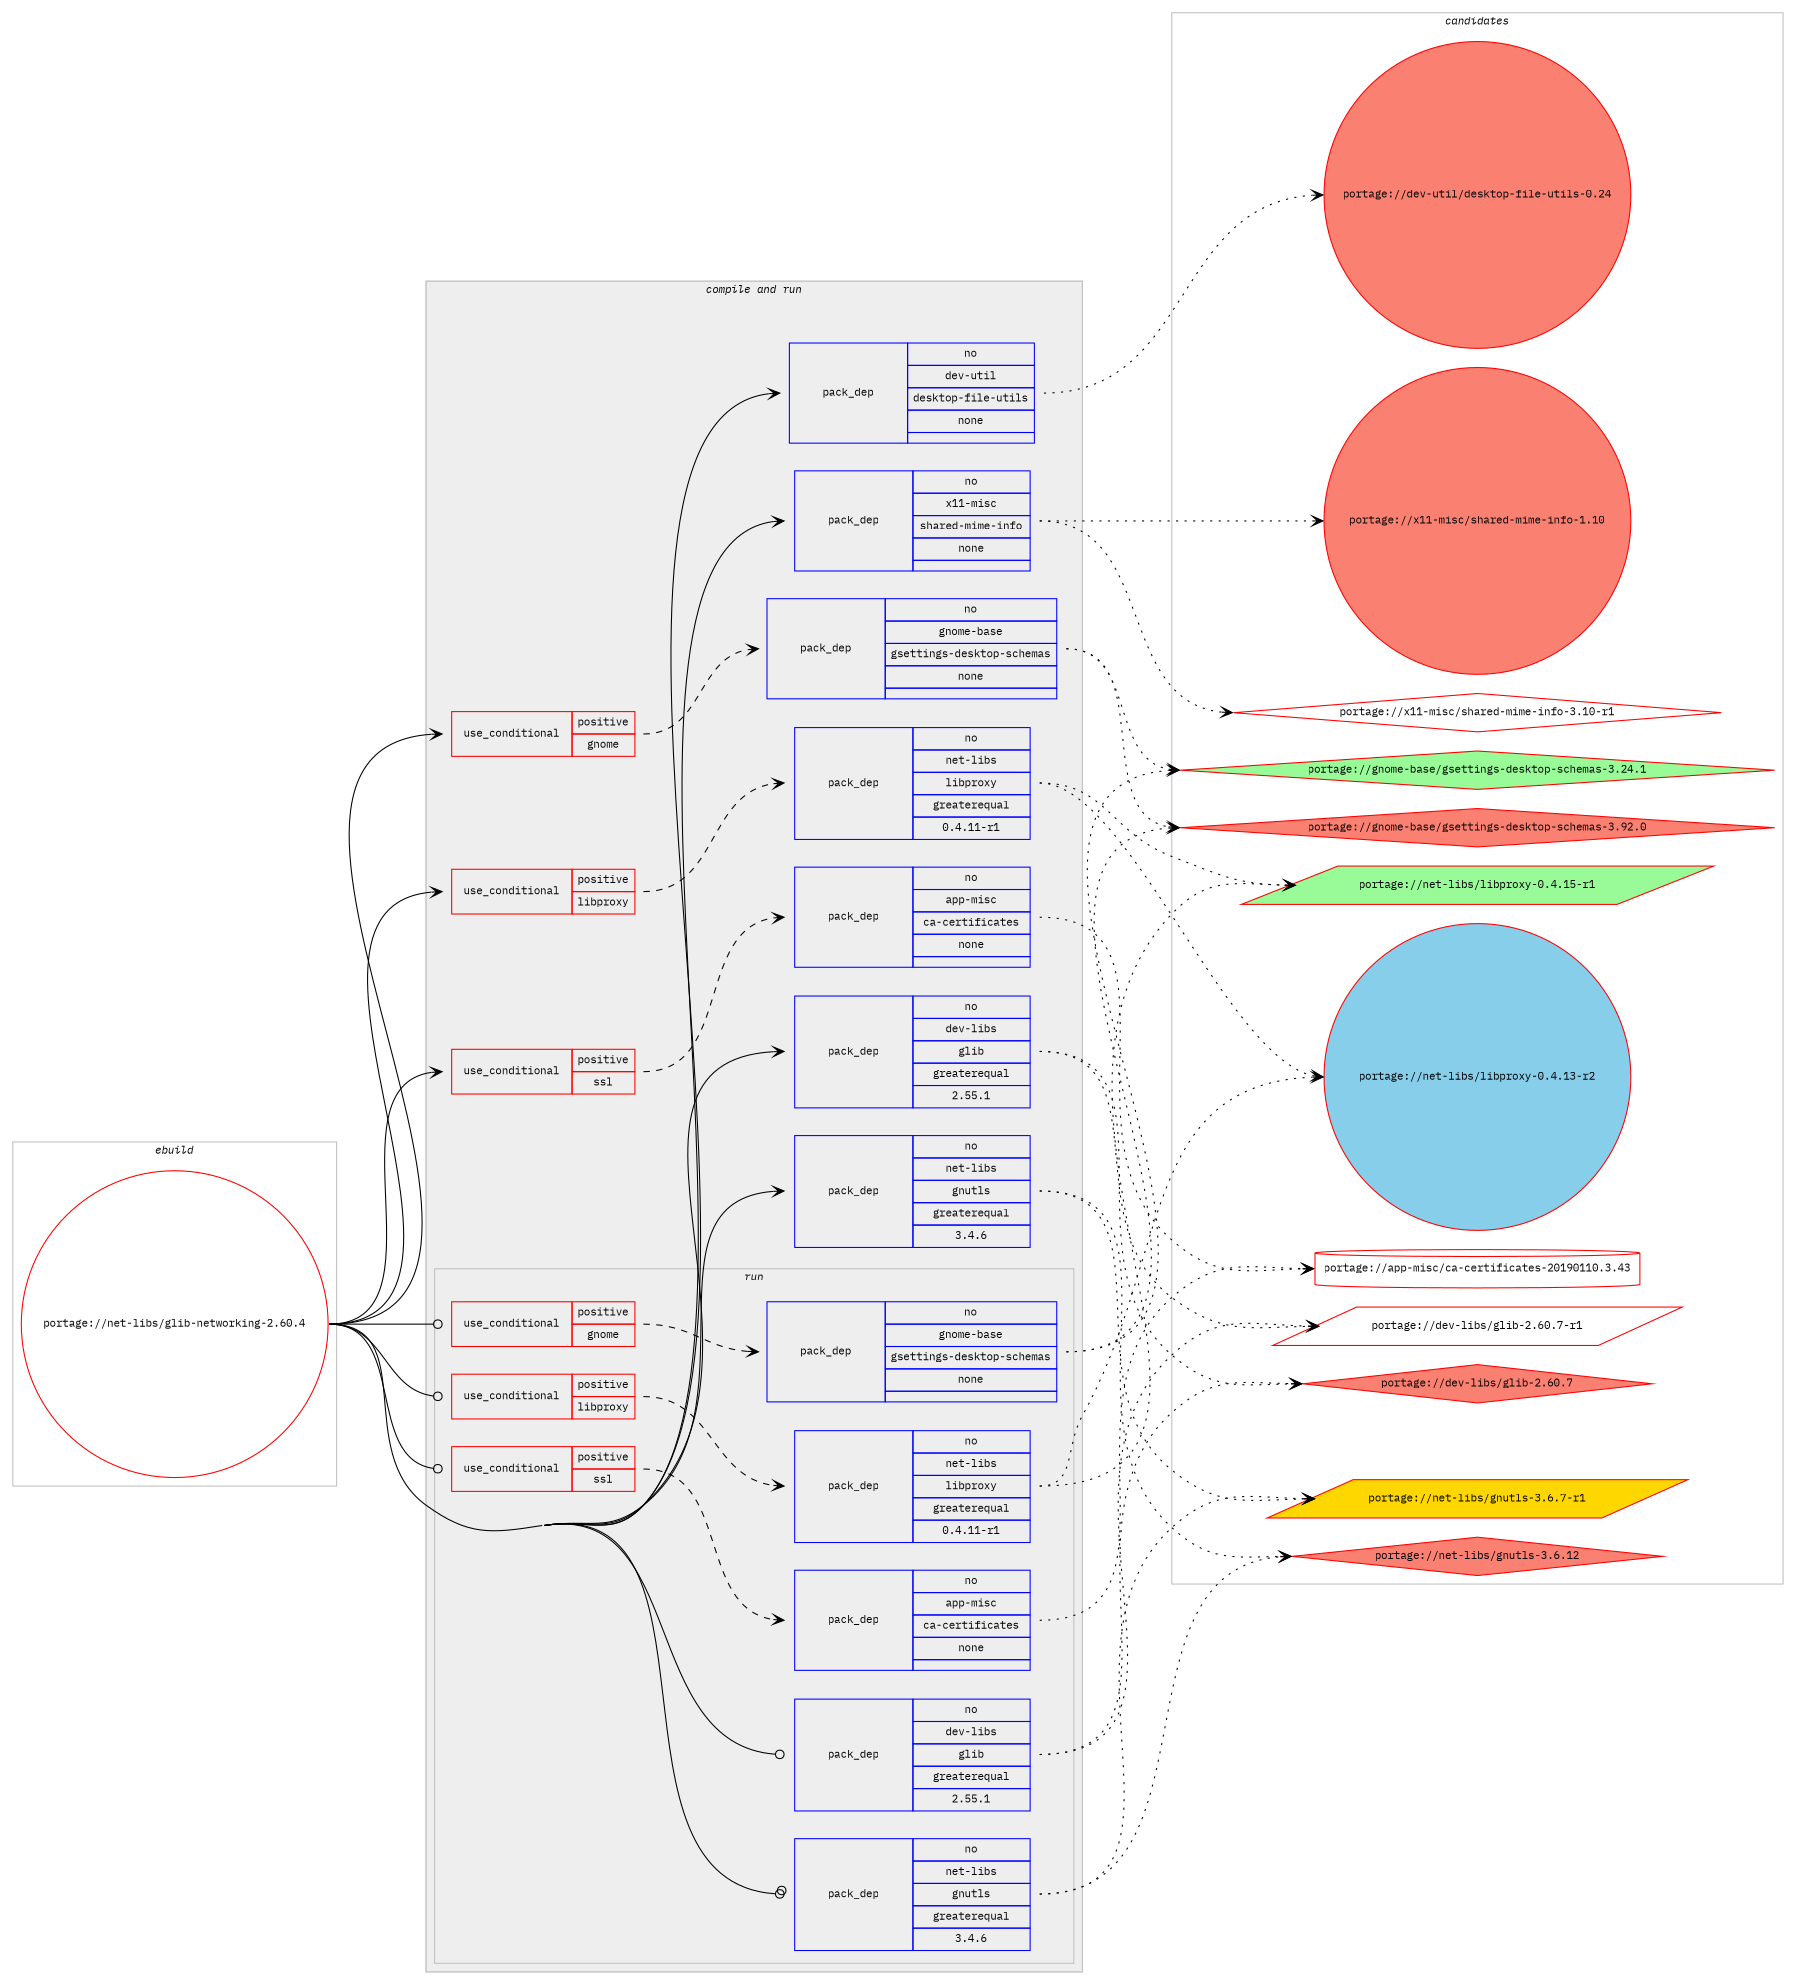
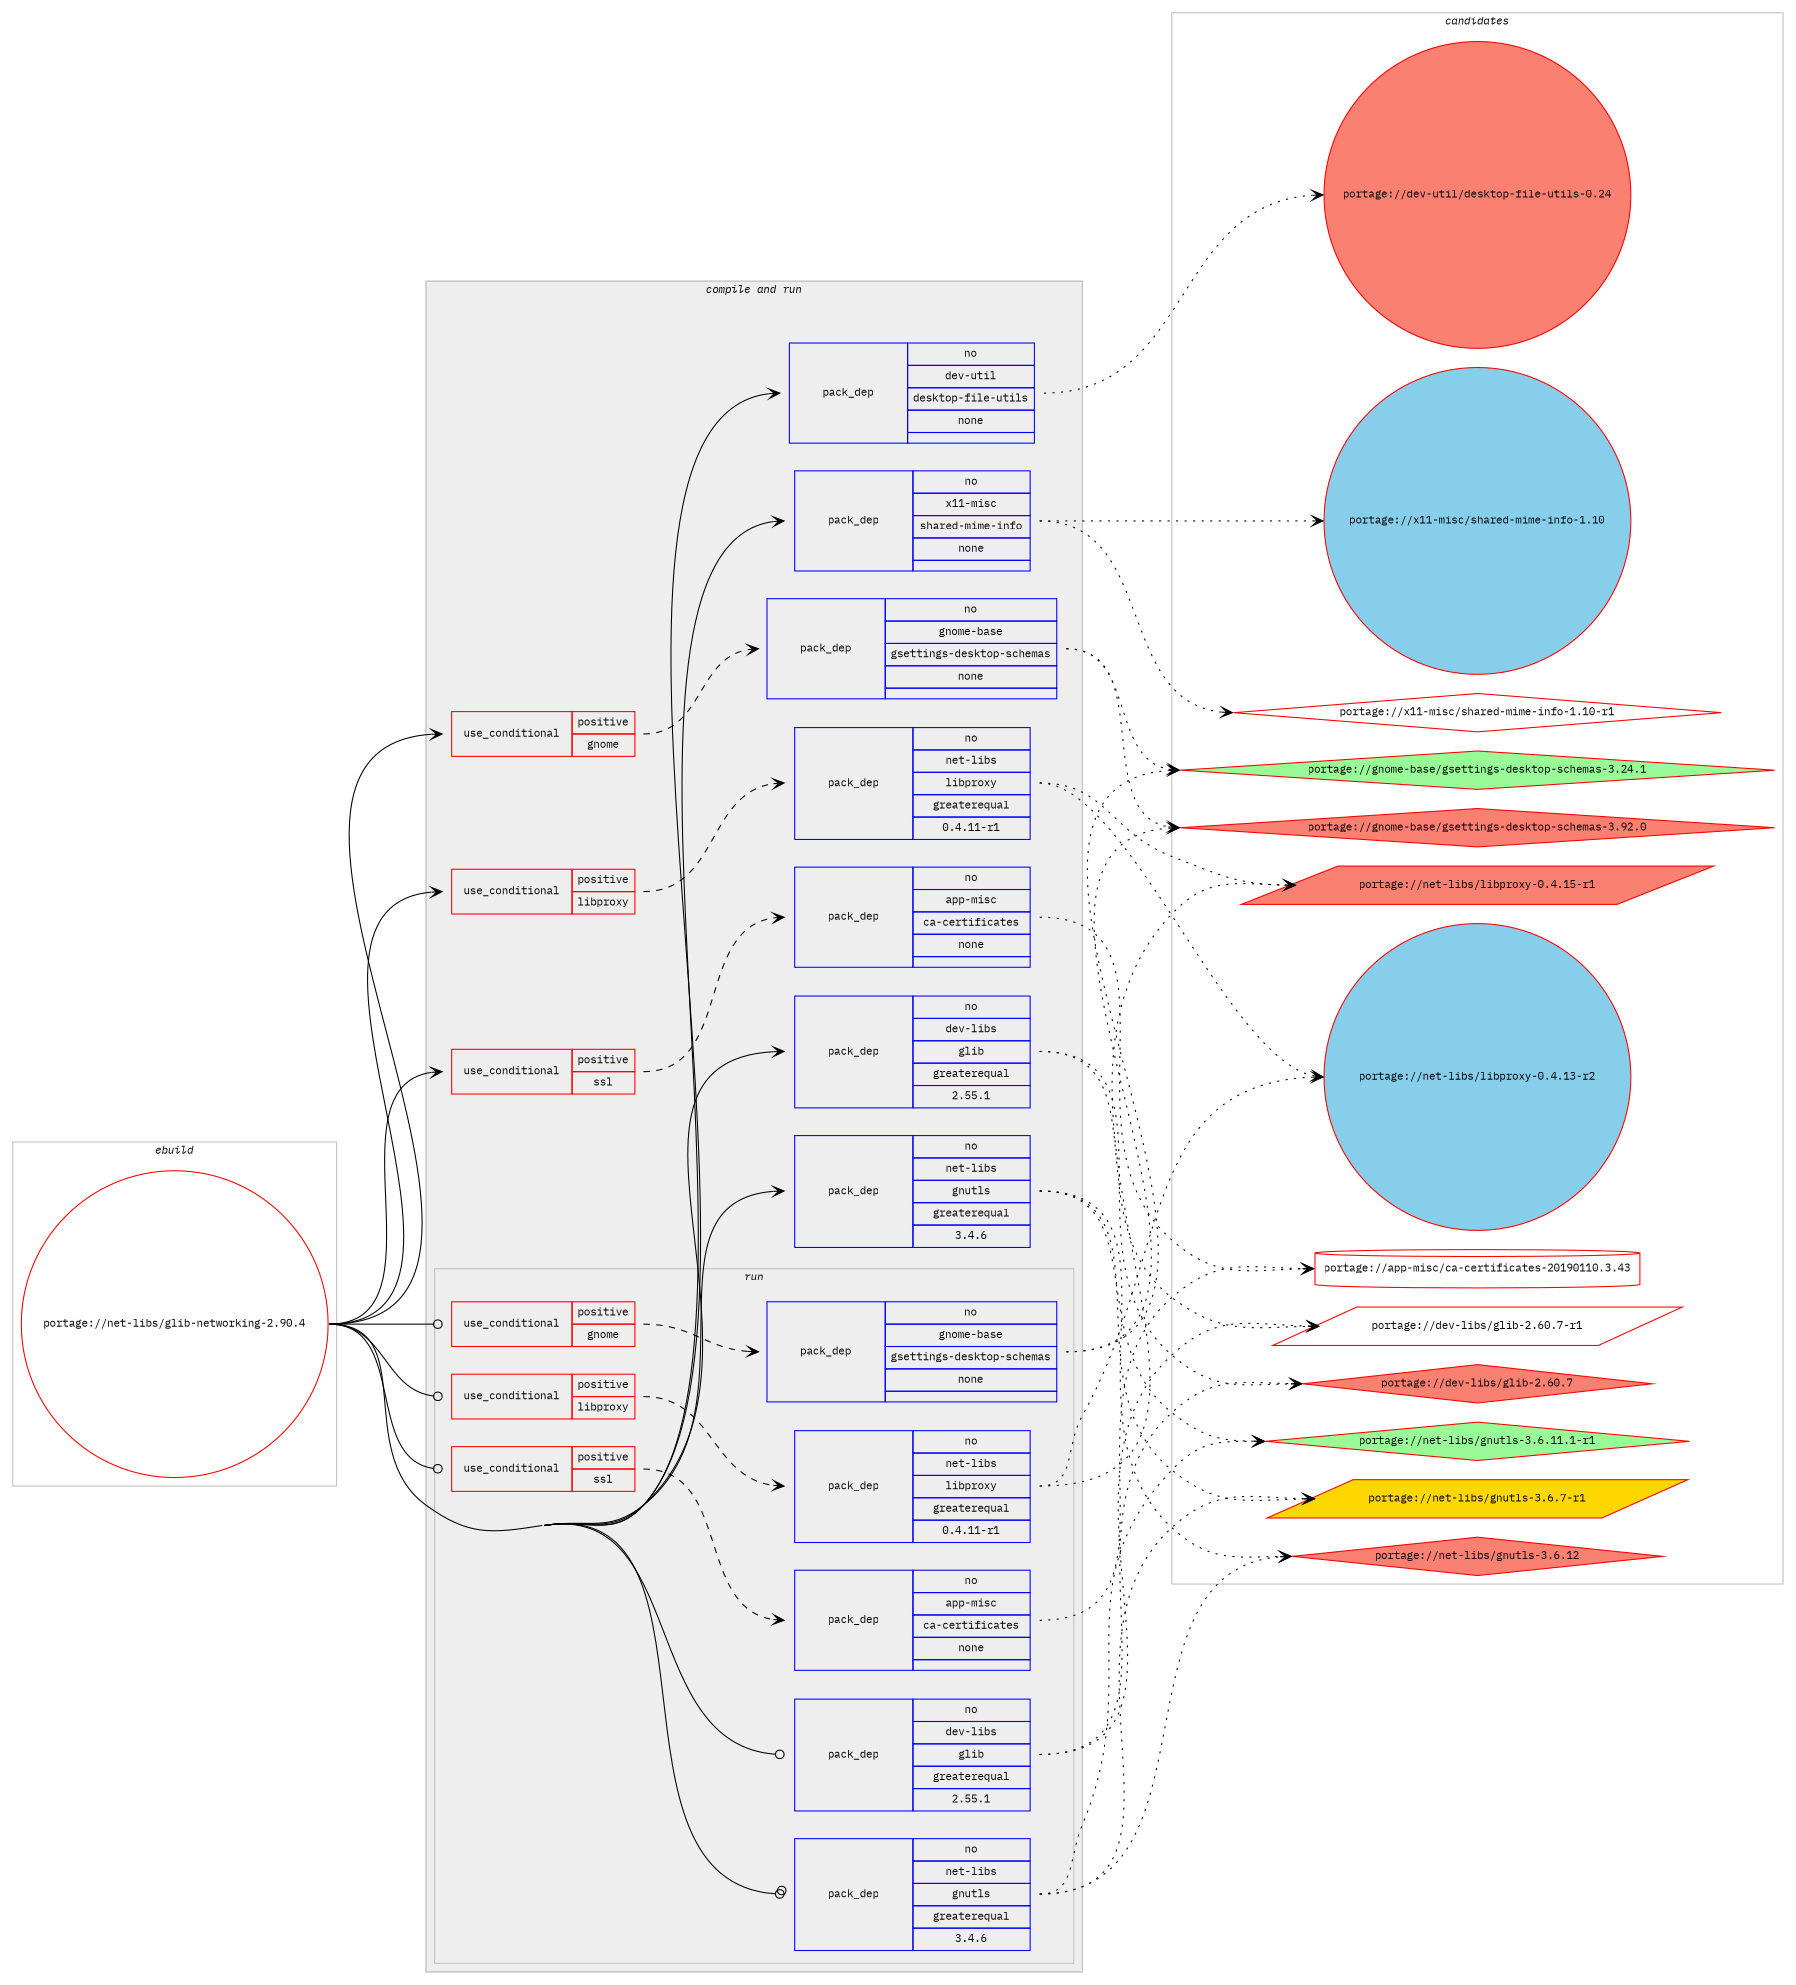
(1477, 521) -> (1477, 521)
(1477, 713) -> (1477, 713)
(1477, 885) -> (1477, 885)
(175, 1324) -> (175, 1324)
none -> (1477, 1441)
